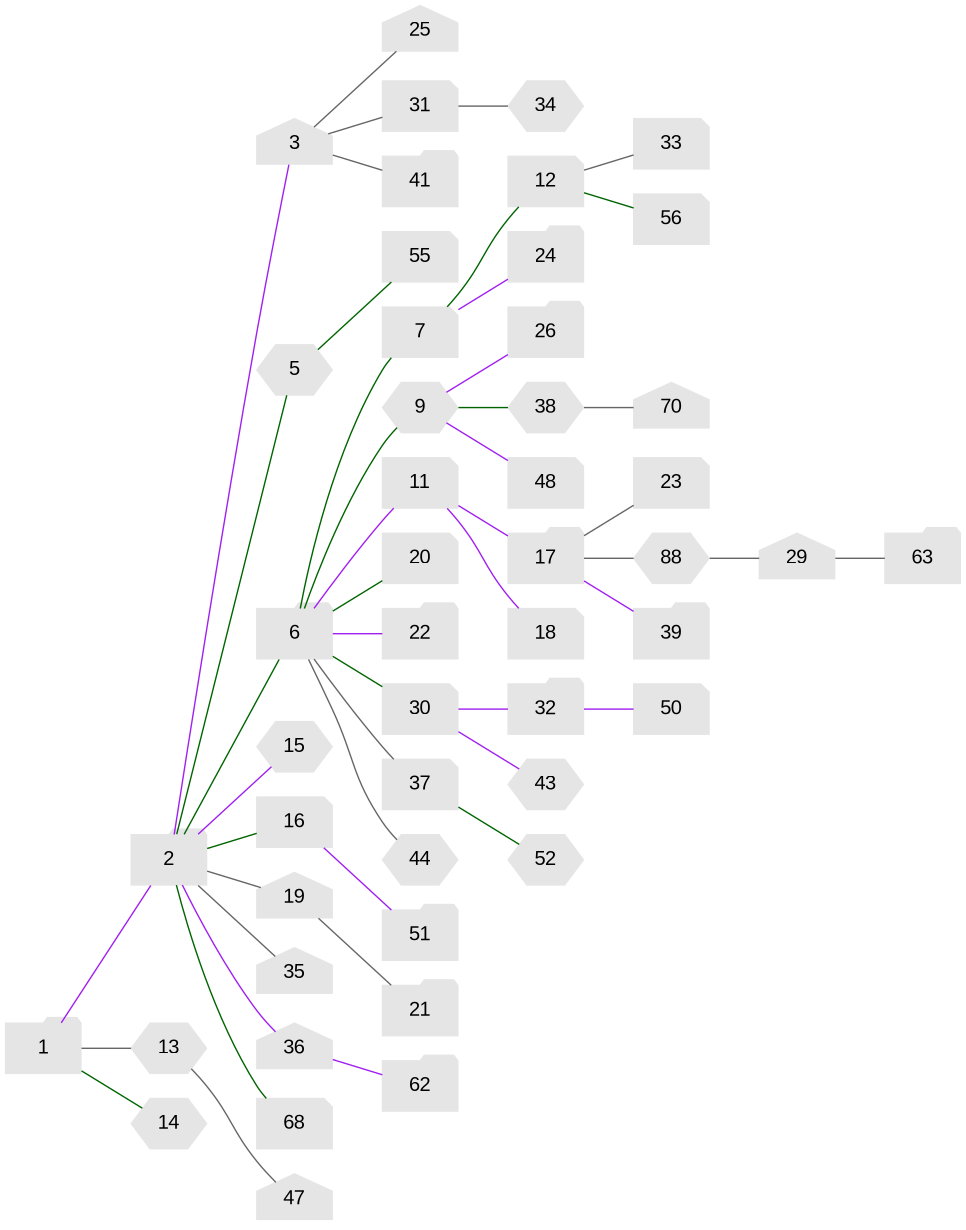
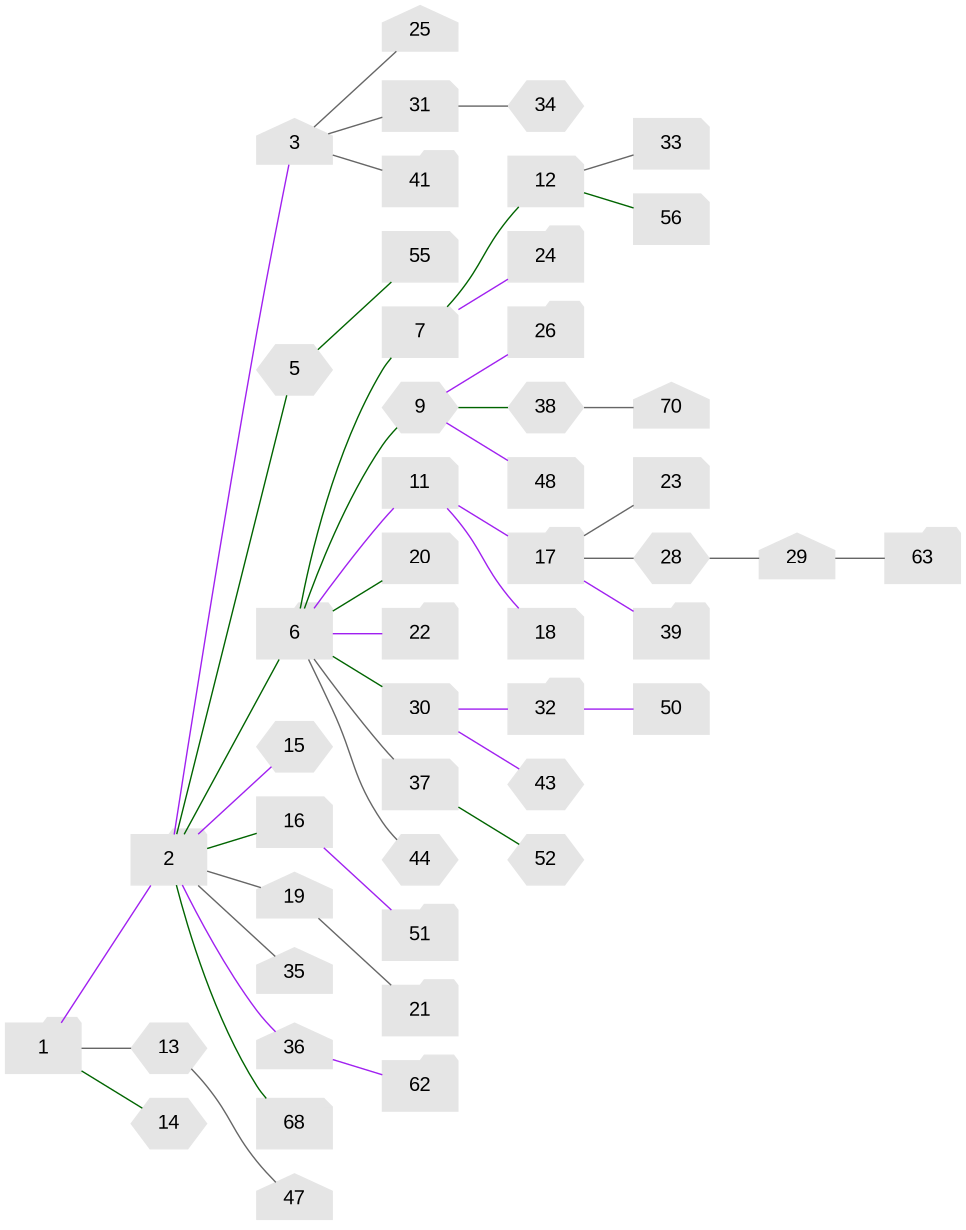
(671, 558) -> (671, 558)
